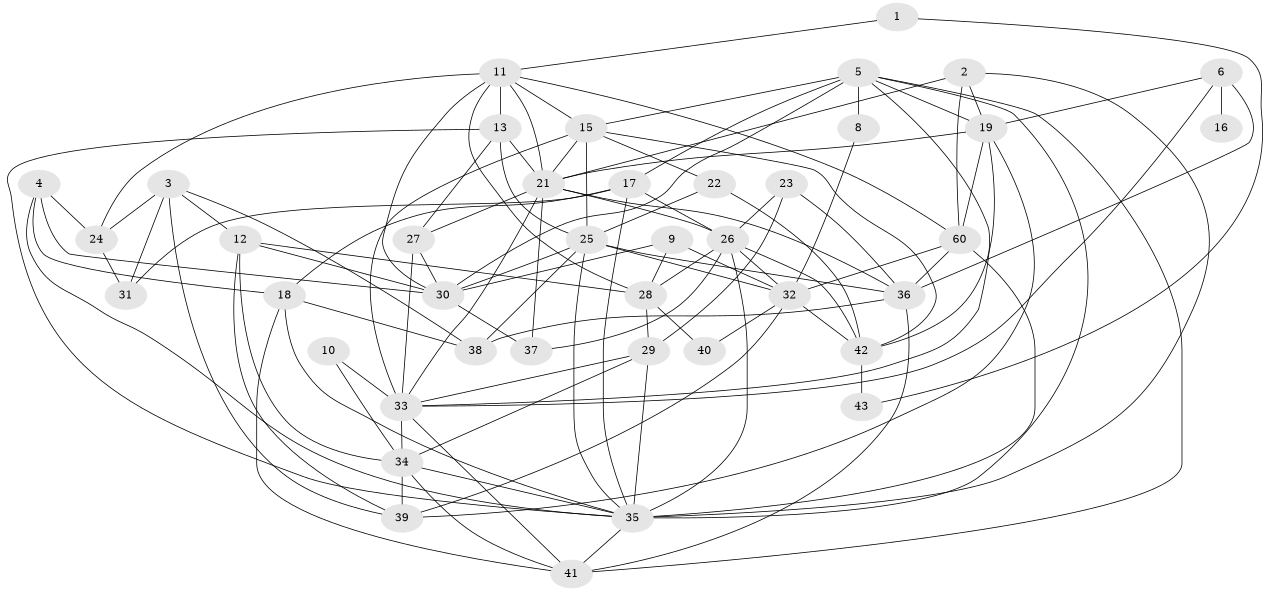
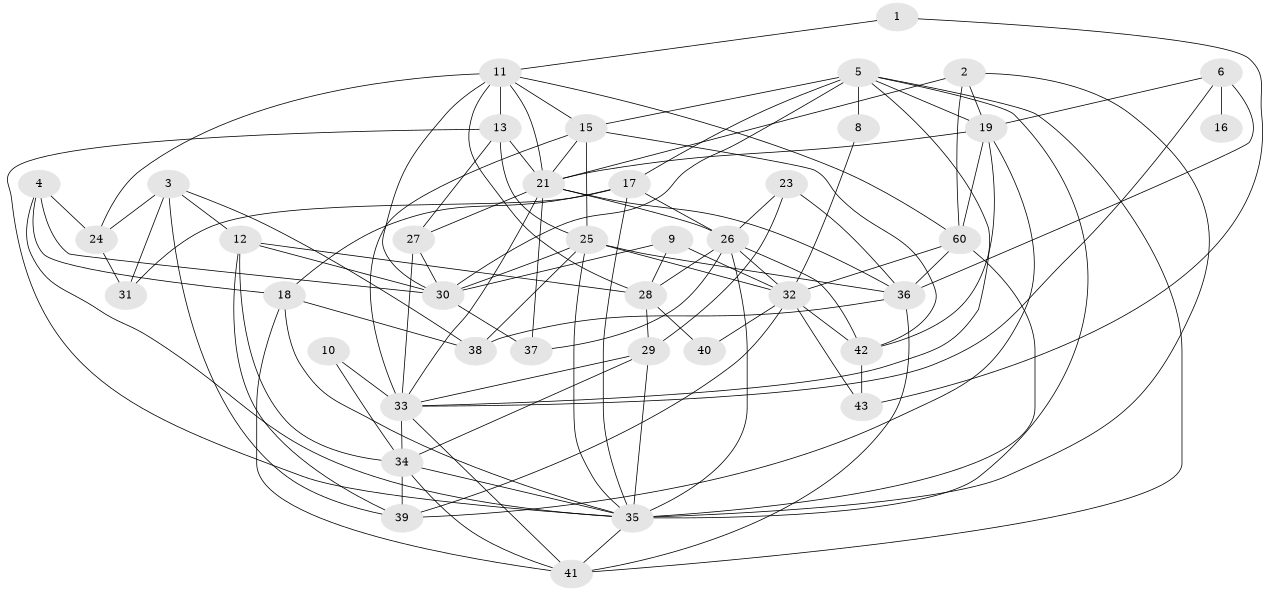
(715, 184) -> none
none -> (825, 352)
